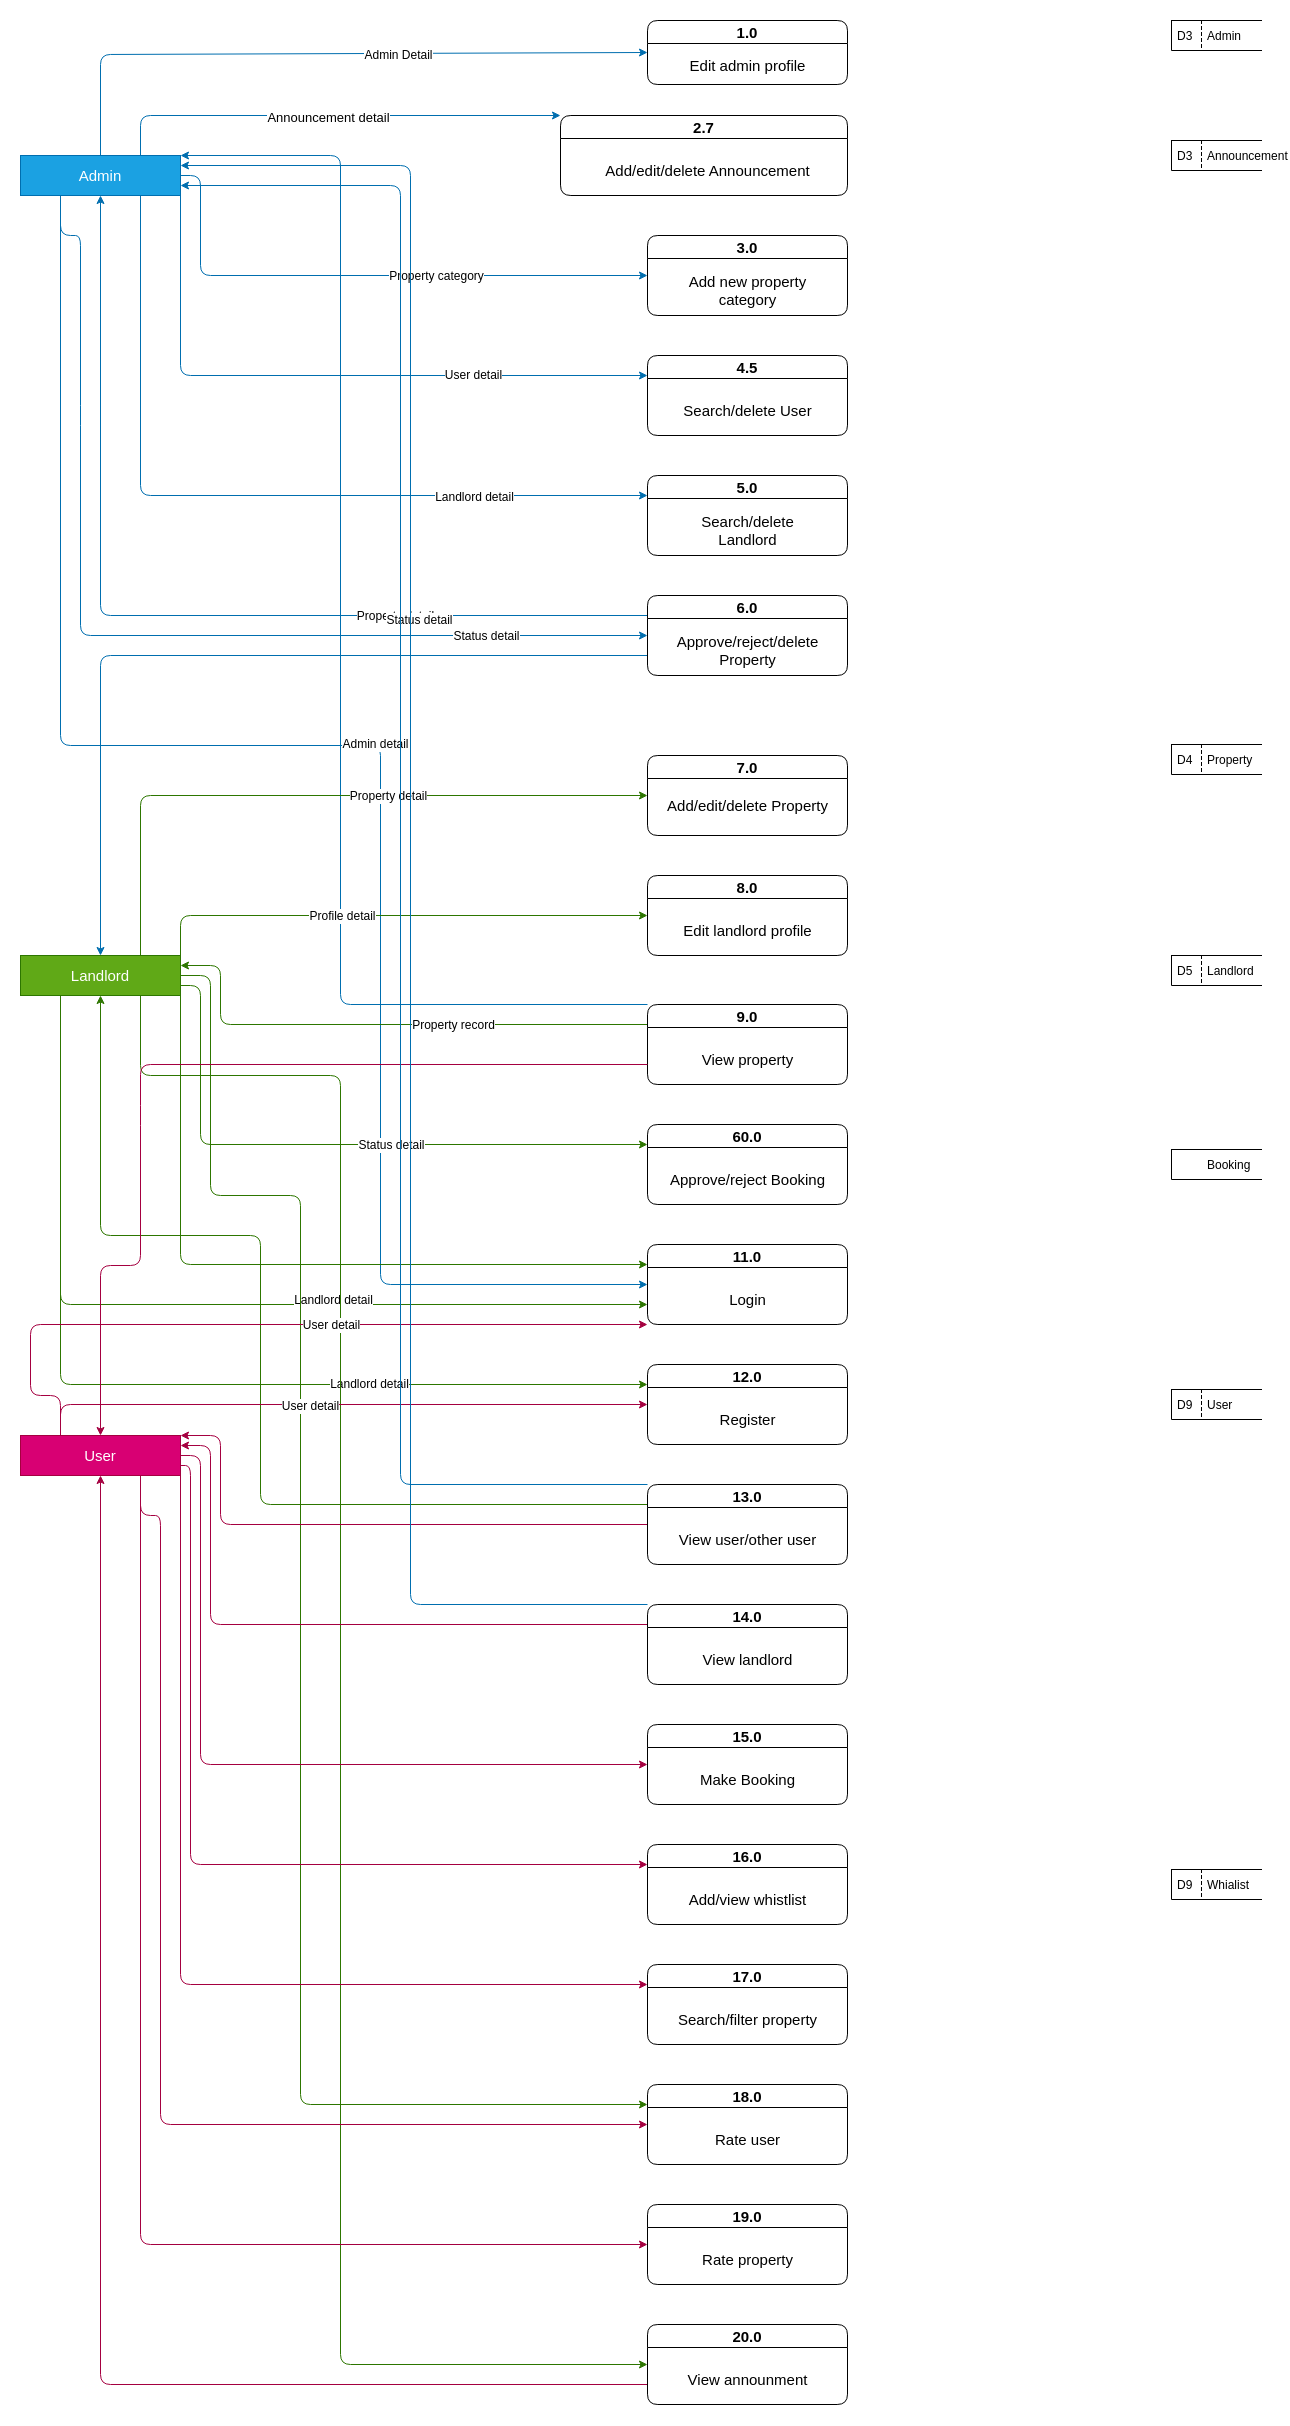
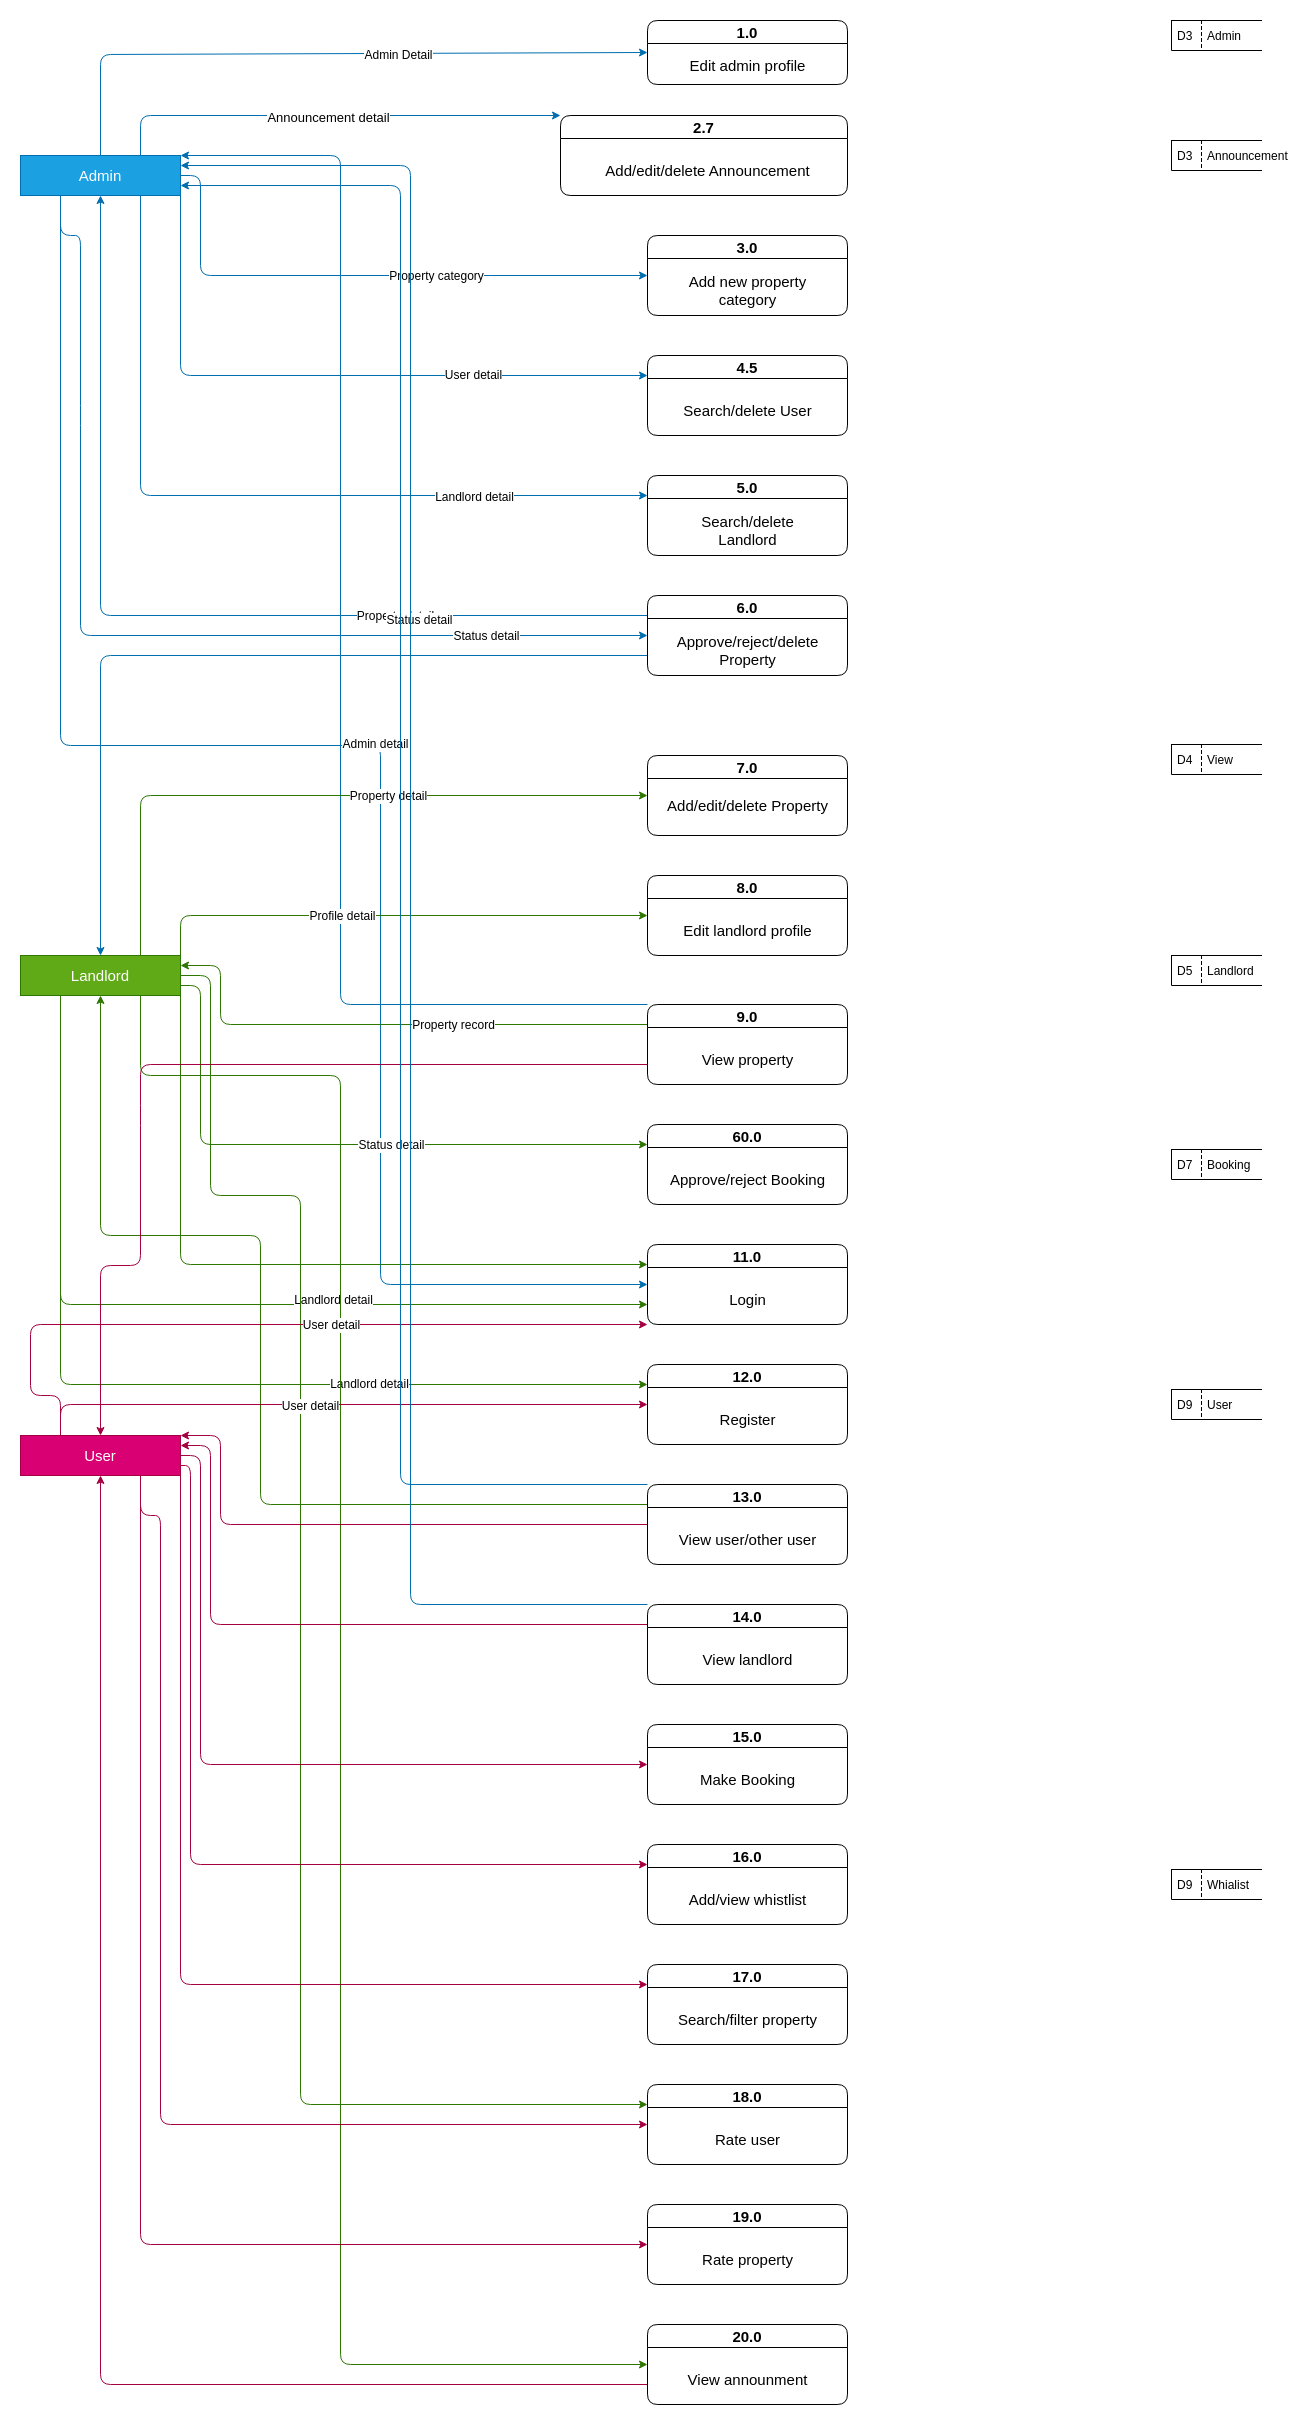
(1234, 760) -> (1219, 760)
none -> (1187, 1165)
